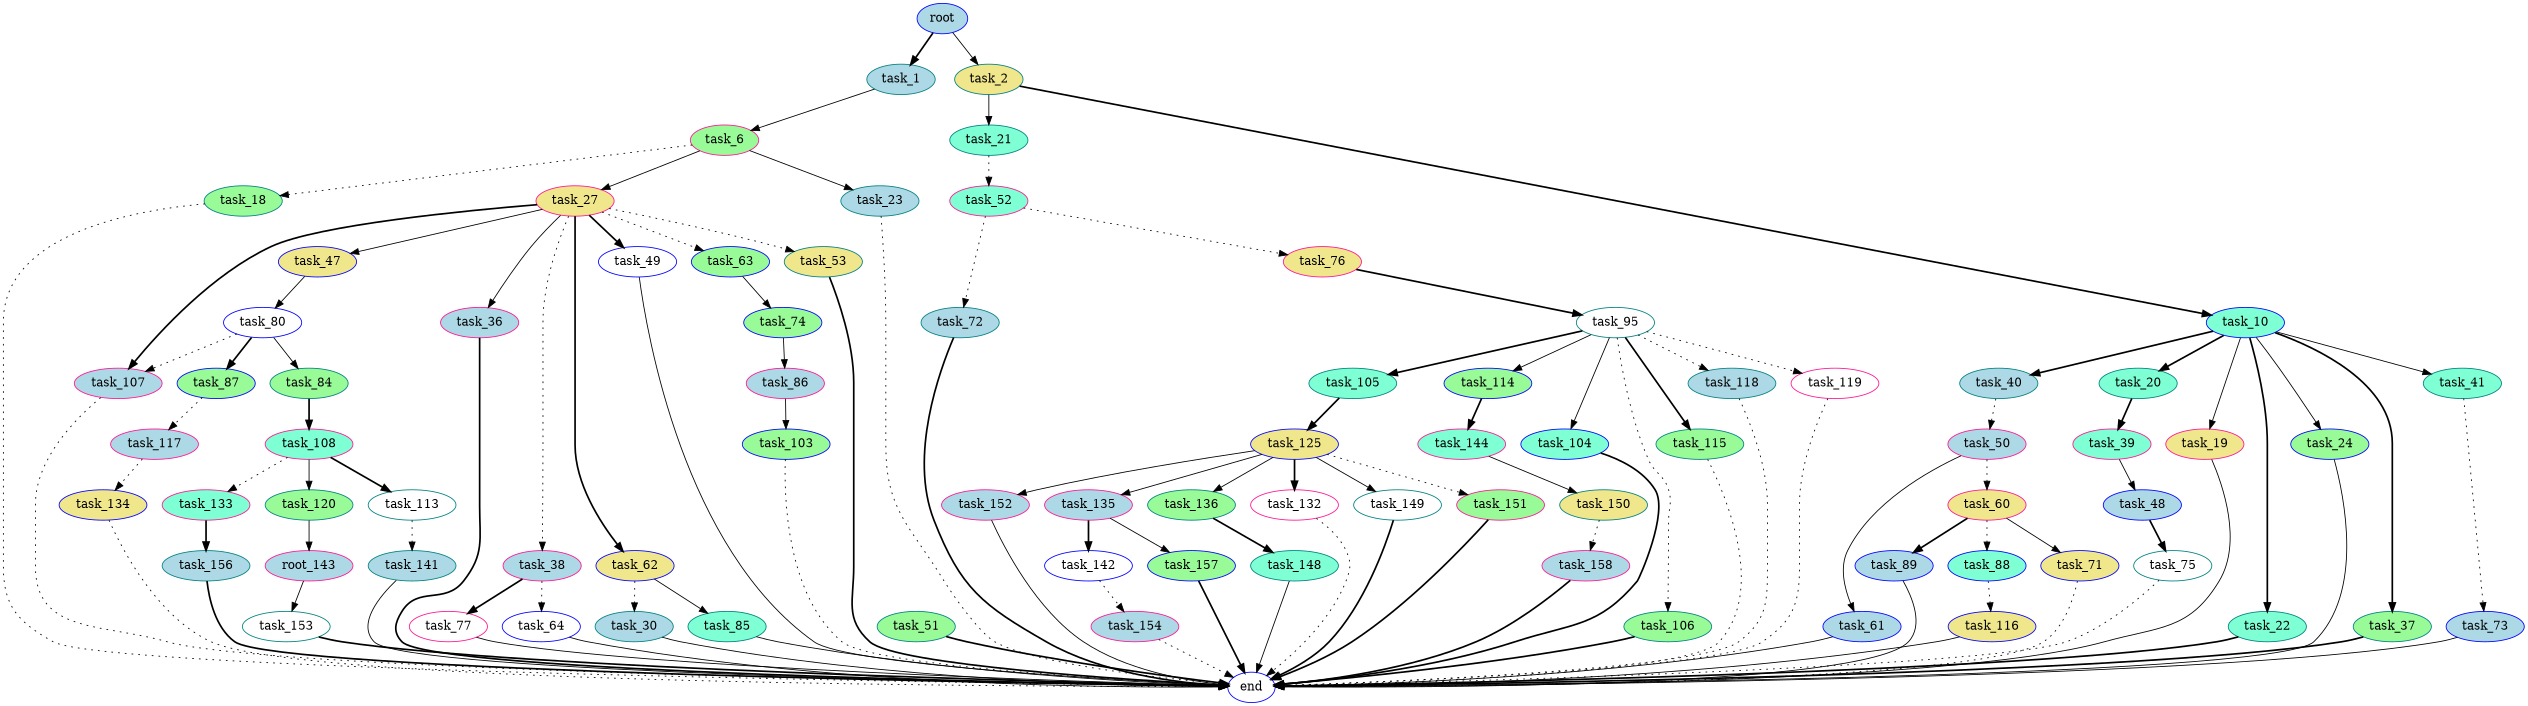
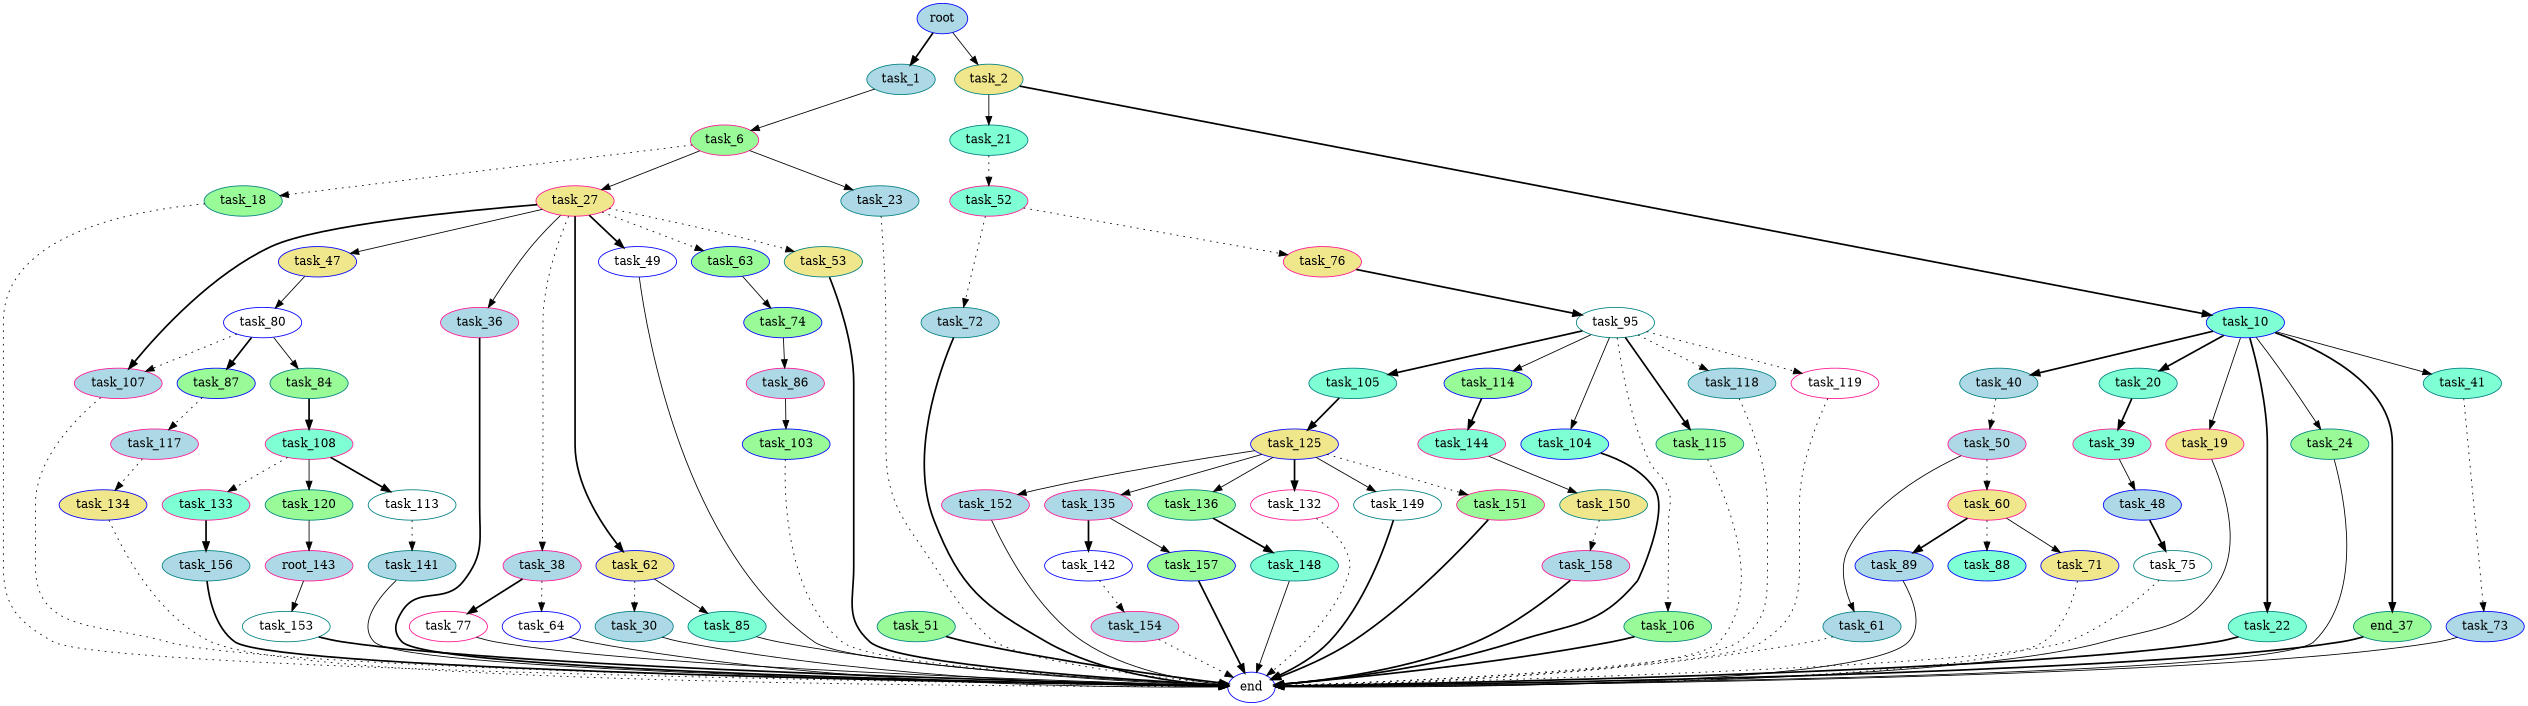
(2330, 444) -> (2330, 444)
(1862, 627) -> (1862, 627)
(1992, 627) -> none
(2392, 627) -> (2392, 627)
(1559, 673) -> (1559, 673)
